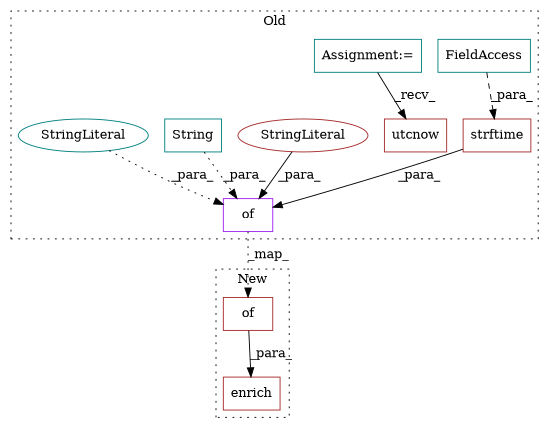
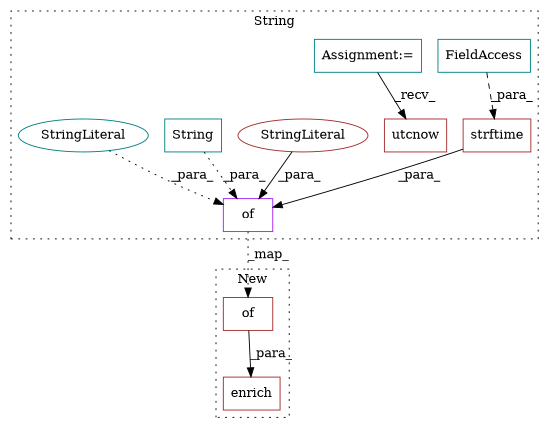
(275, 22) -> (275, 22)
